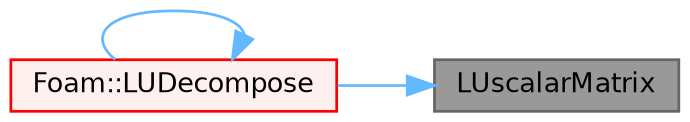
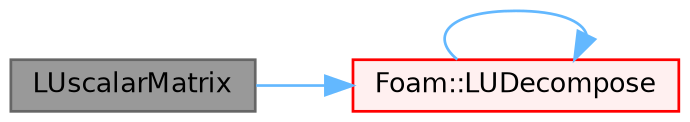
(372, 86) -> (291, 86)
